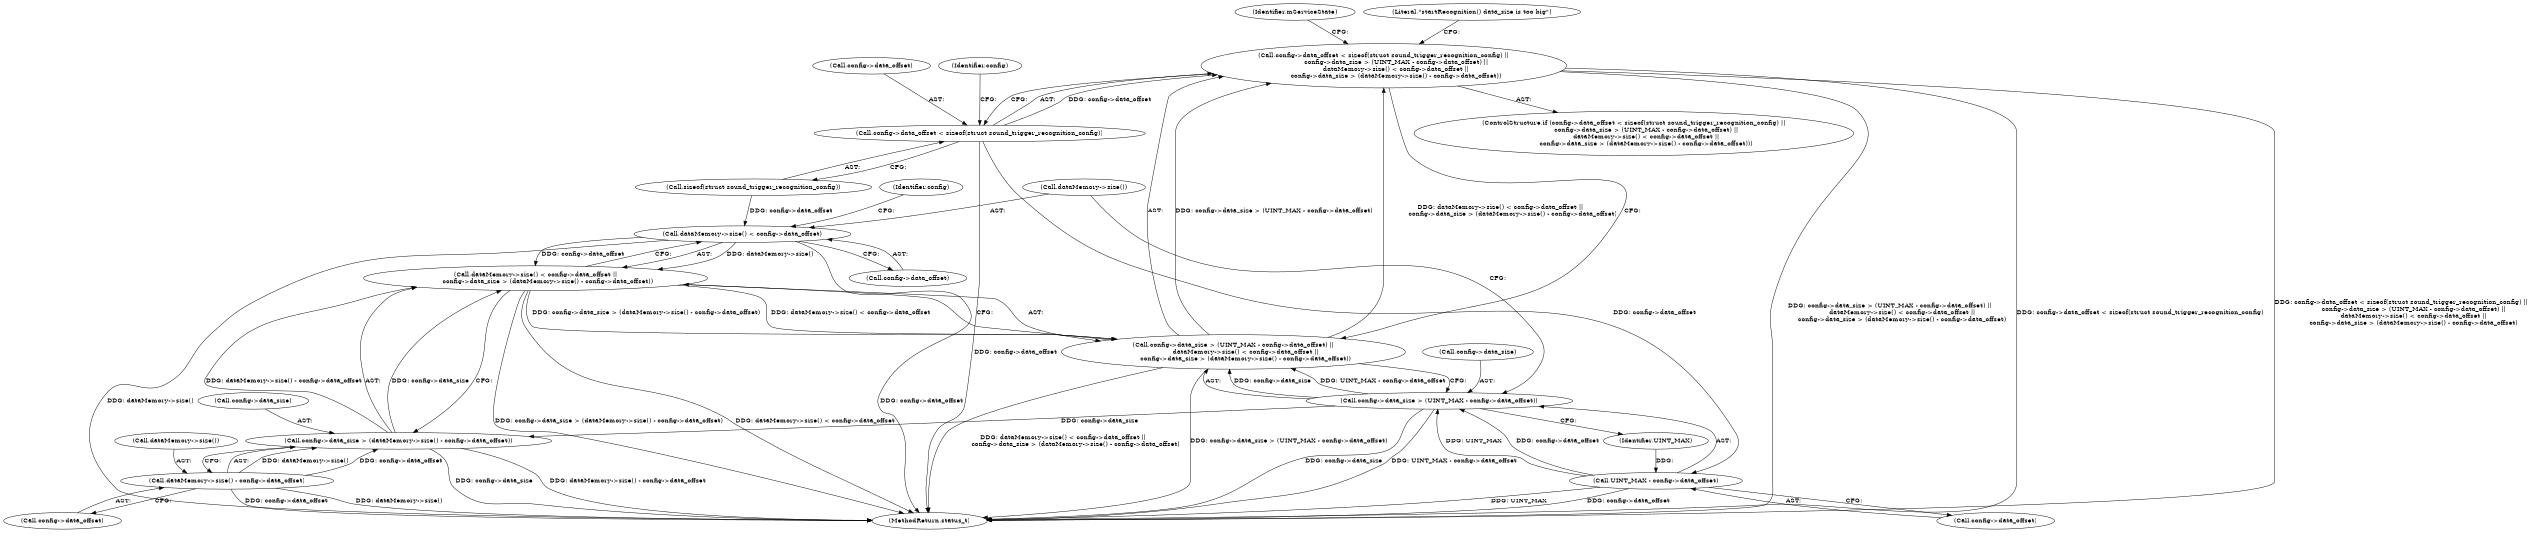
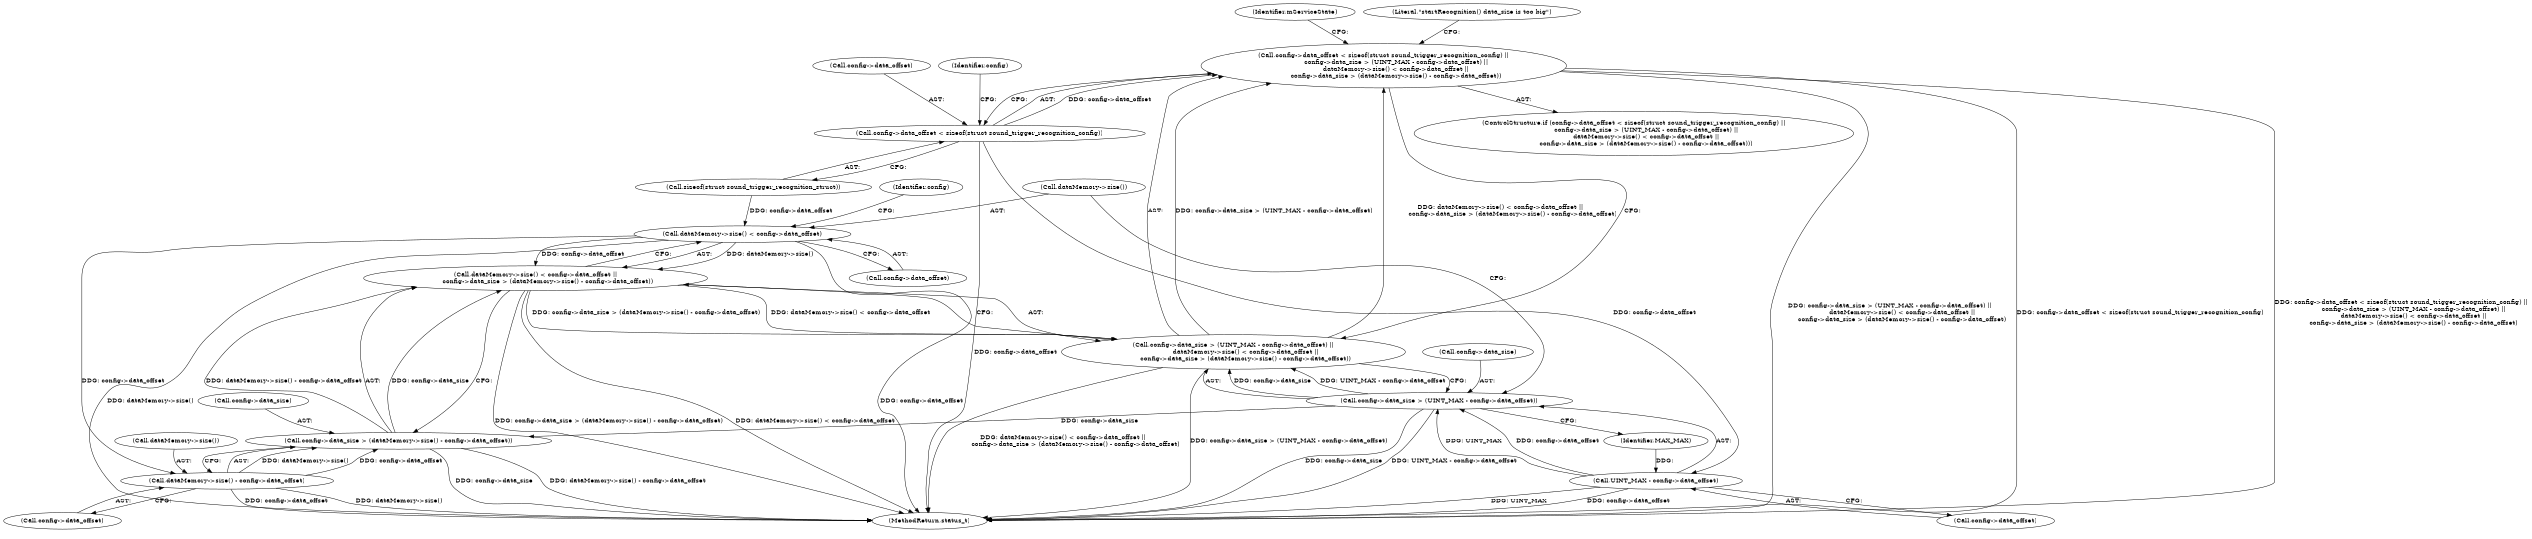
(753, 187) -> (753, 187)
none -> (228, 246)
(1656, 441) -> (1656, 441)
